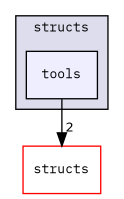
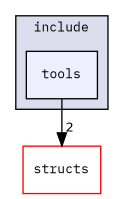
(62, 28) -> (62, 28)
